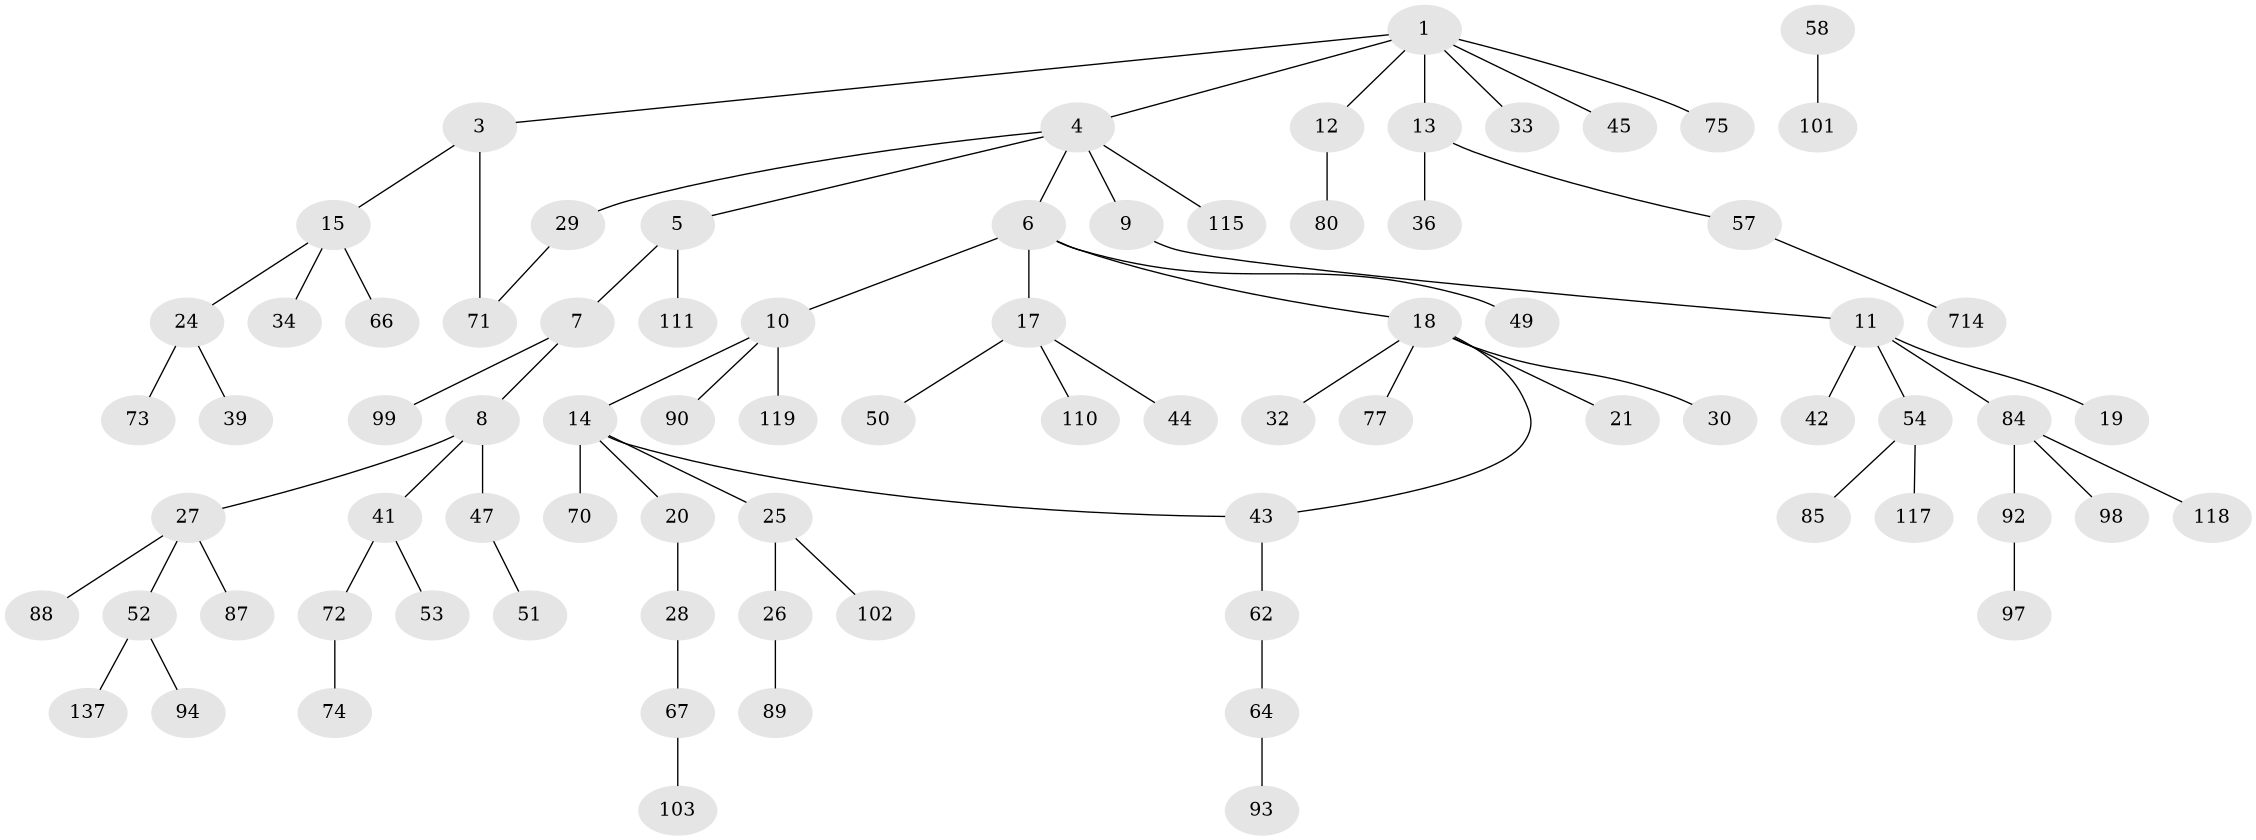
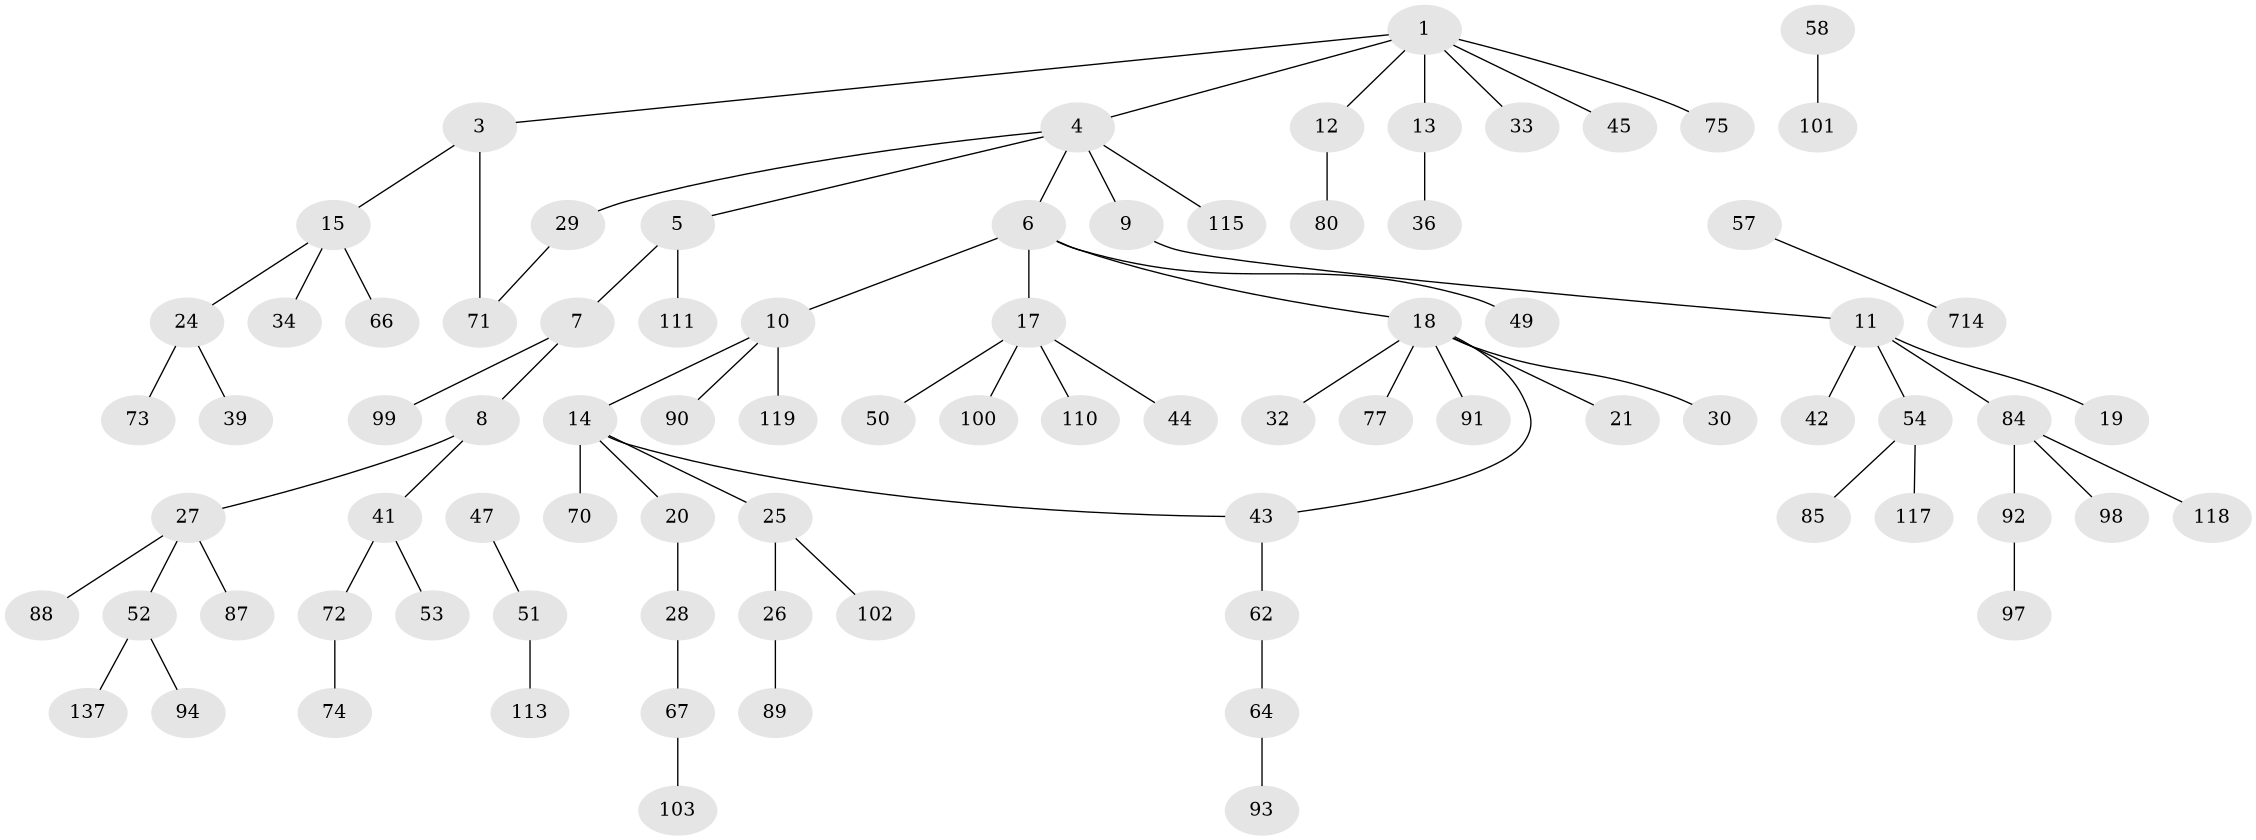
(1580, 185) -> none
none -> (979, 420)
none -> (1473, 420)
(483, 469) -> none
none -> (530, 713)
